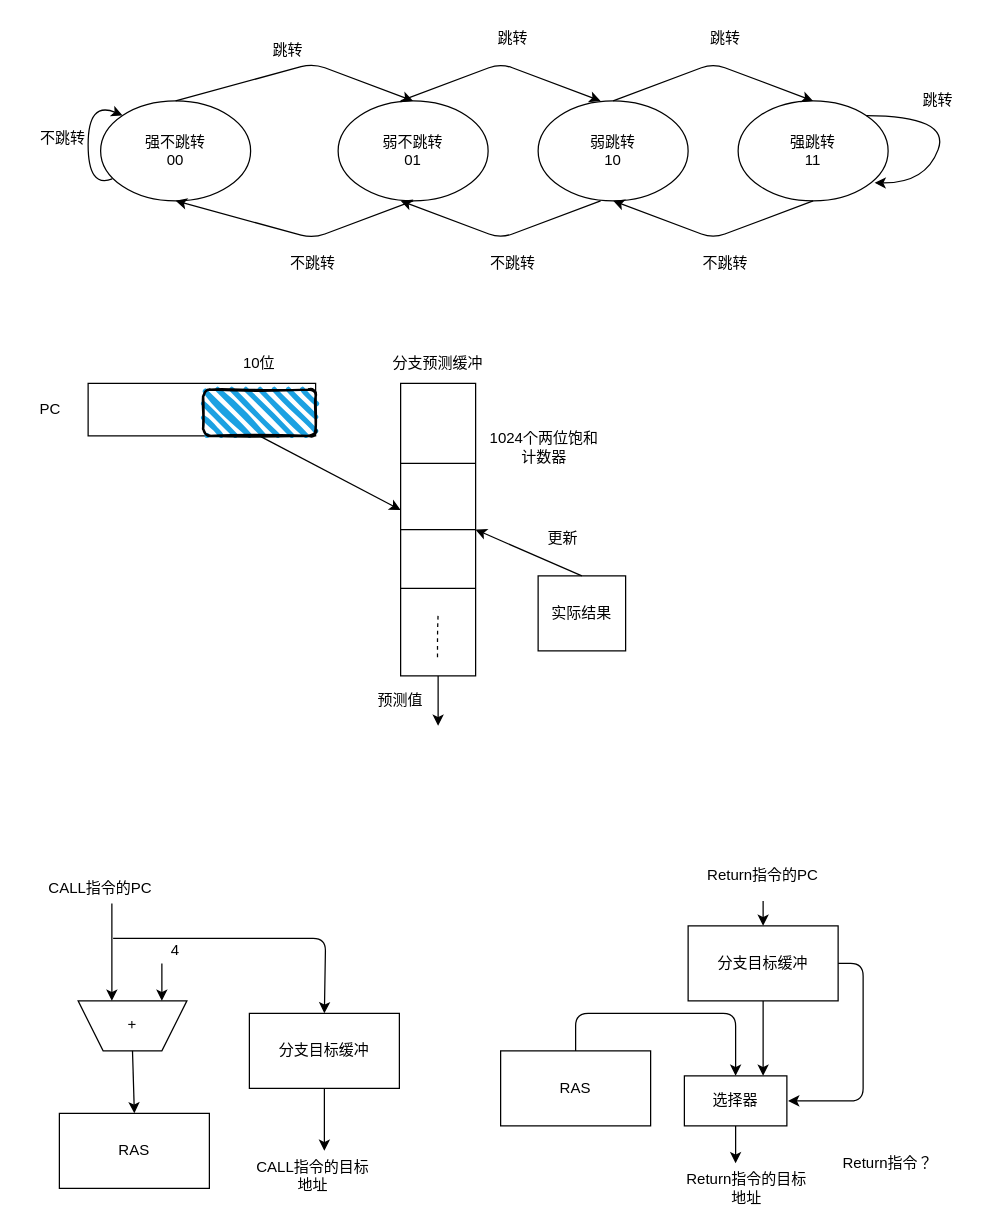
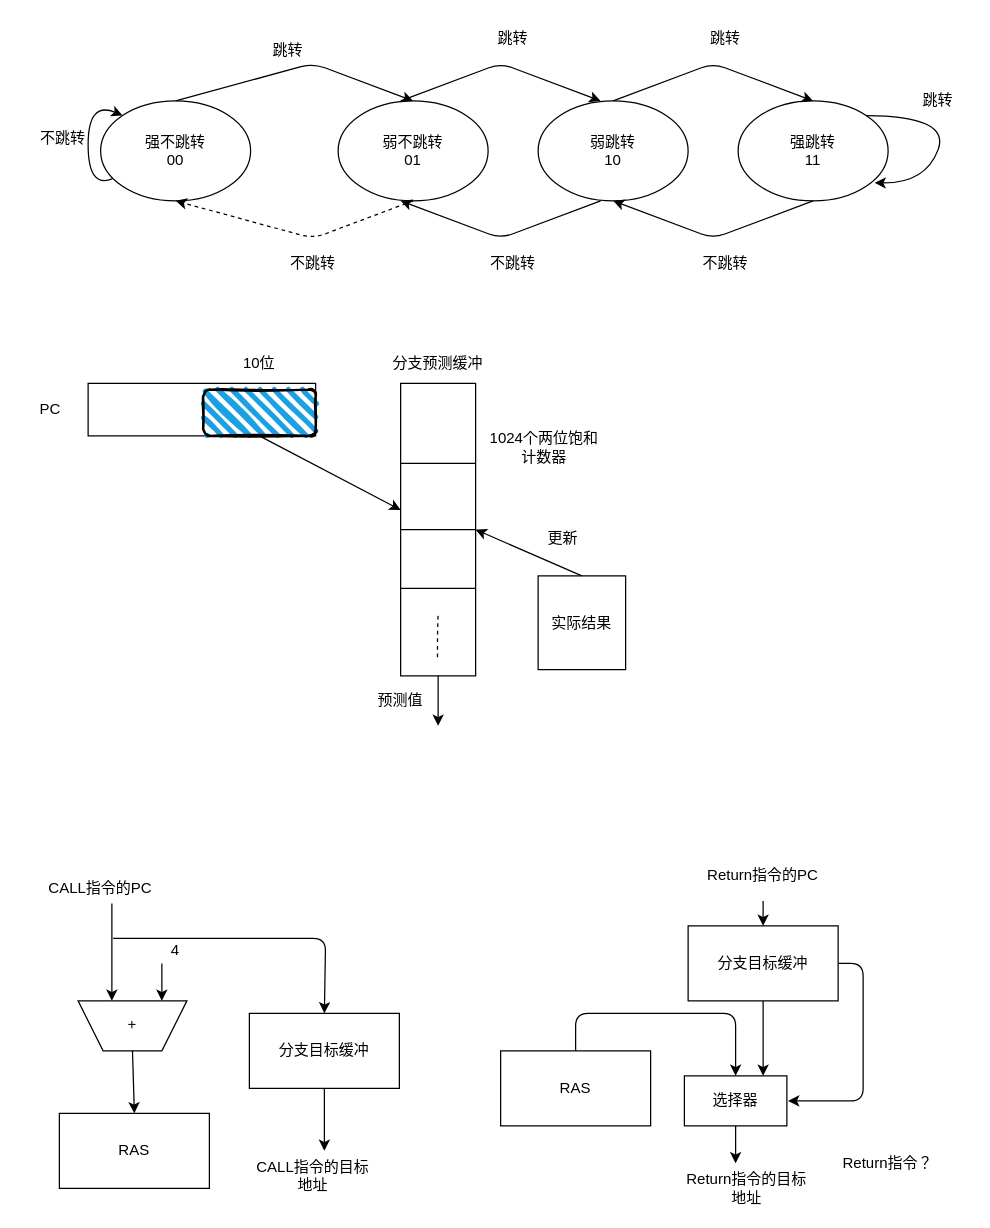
(292, 232) -> (292, 232)
(582, 613) -> (582, 623)
